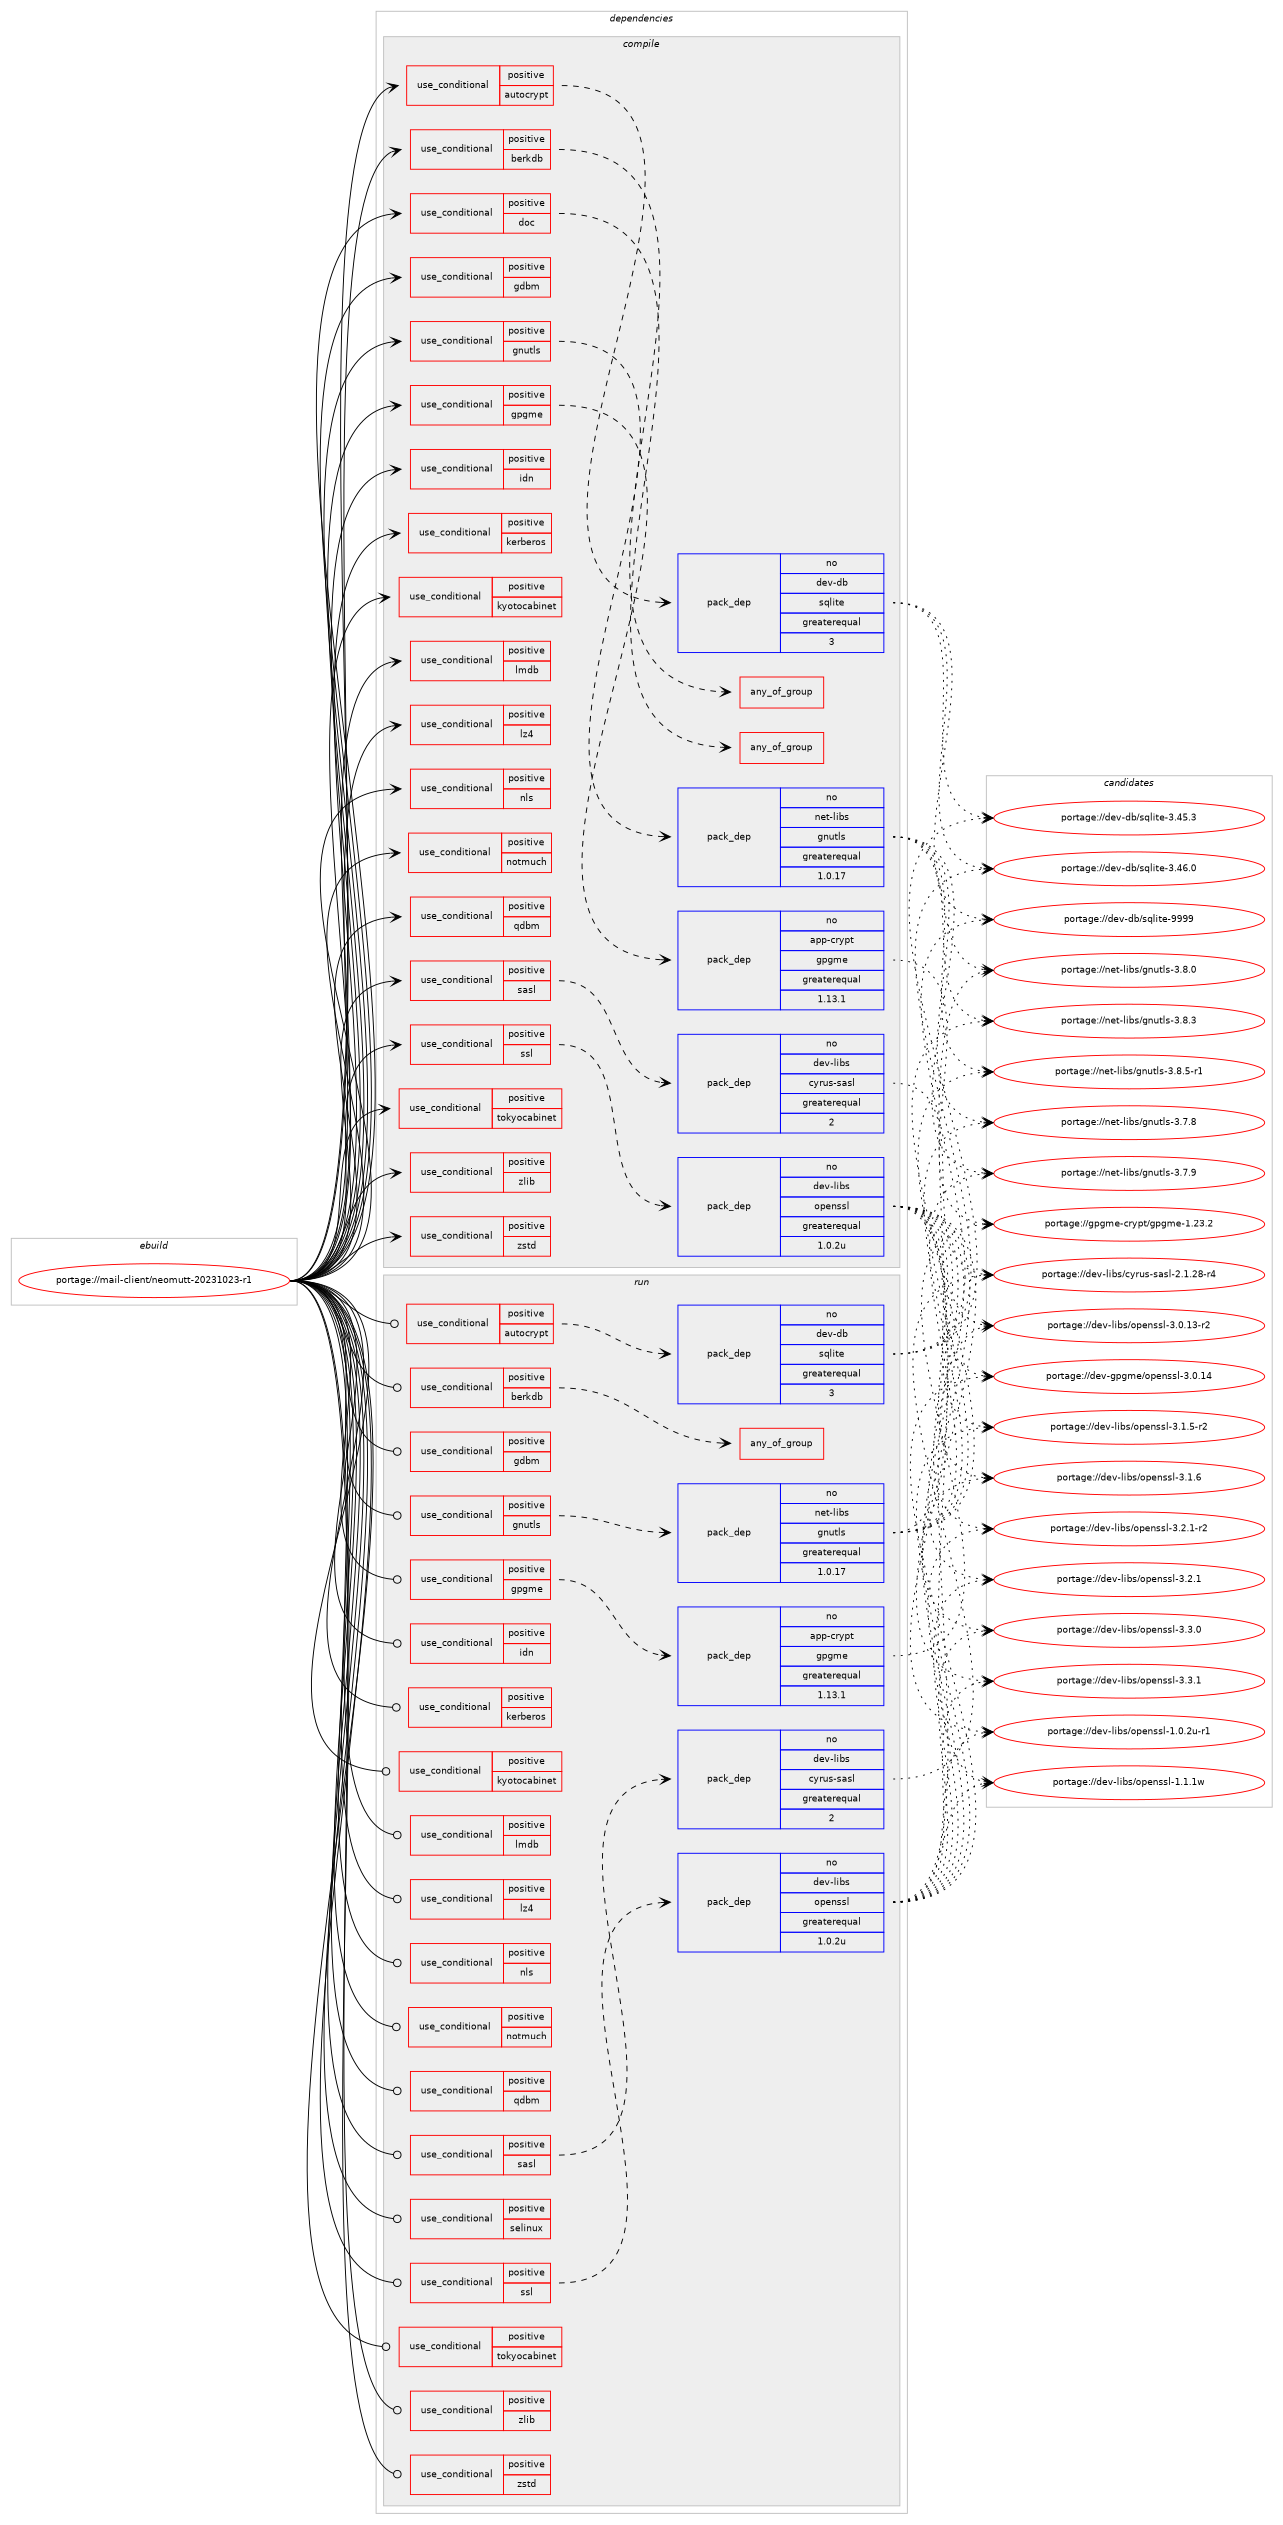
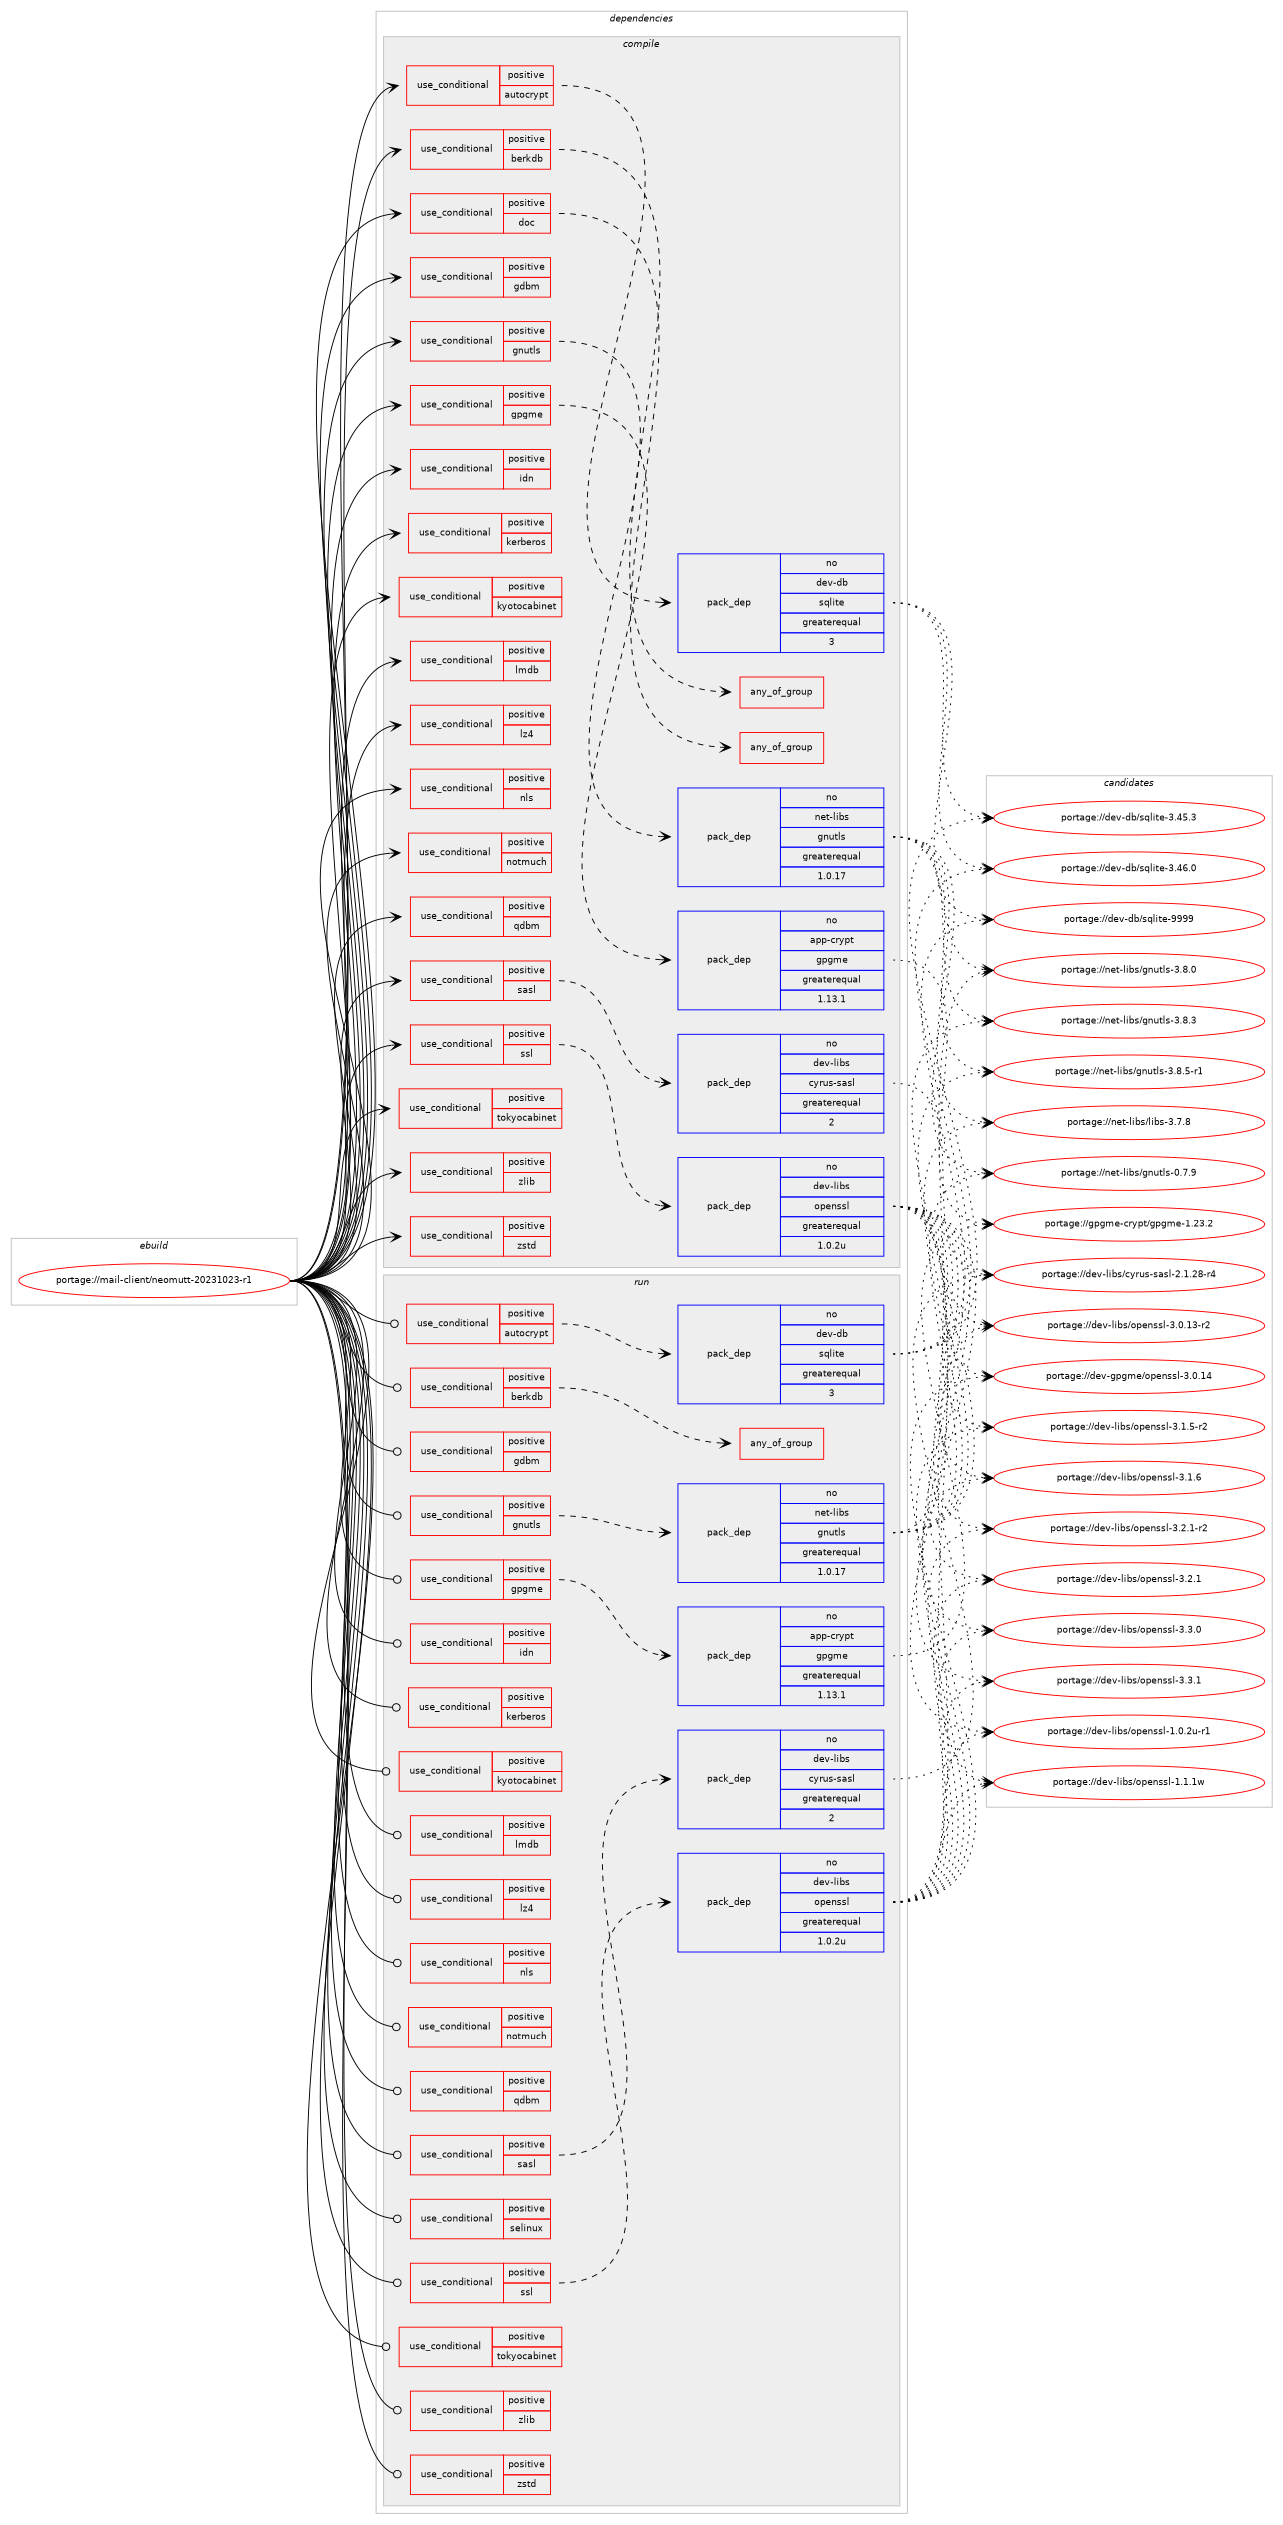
(1129, 1123) -> (1129, 1123)
(1129, 1173) -> (1129, 1173)
